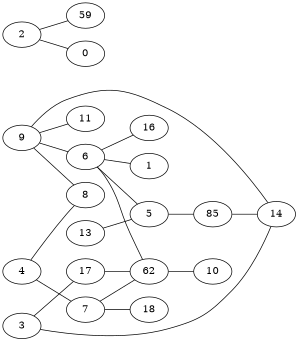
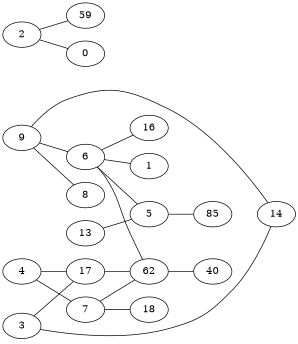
(86, 119) -> none
(245, 214) -> none
(52, 232) -> (54, 271)
(213, 271) -> (213, 271)
